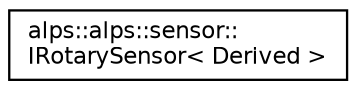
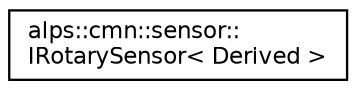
(178, 45) -> (178, 45)
